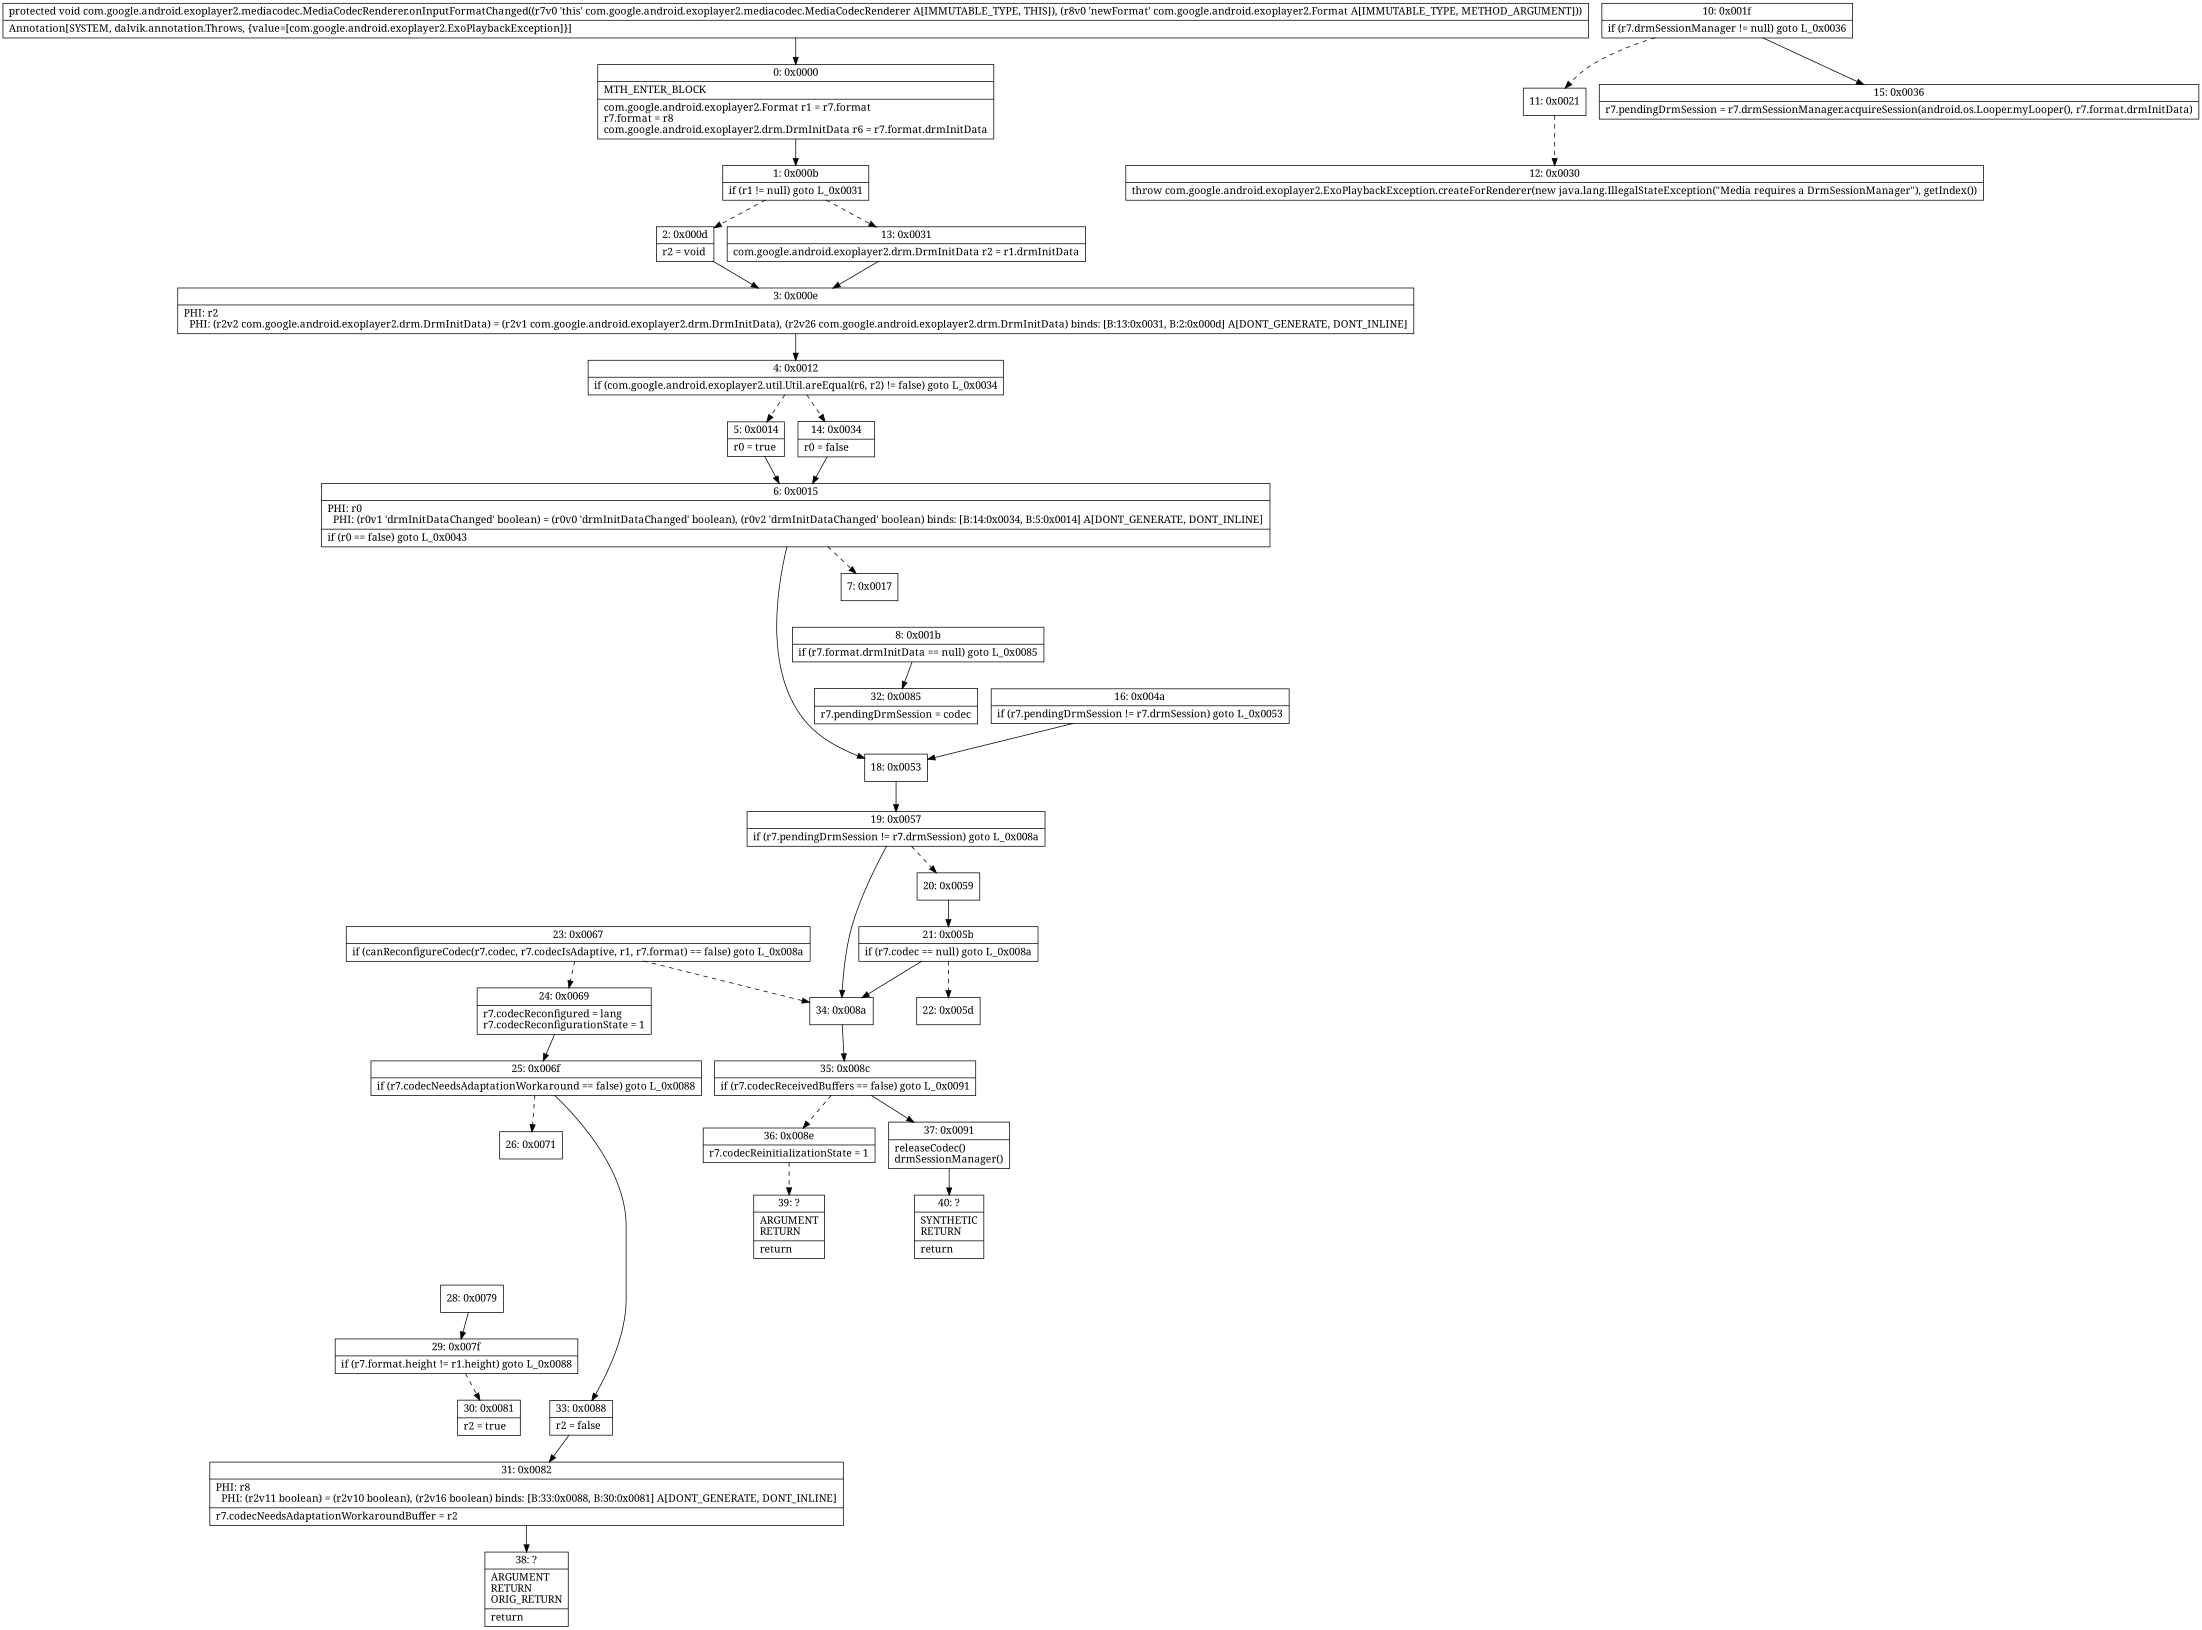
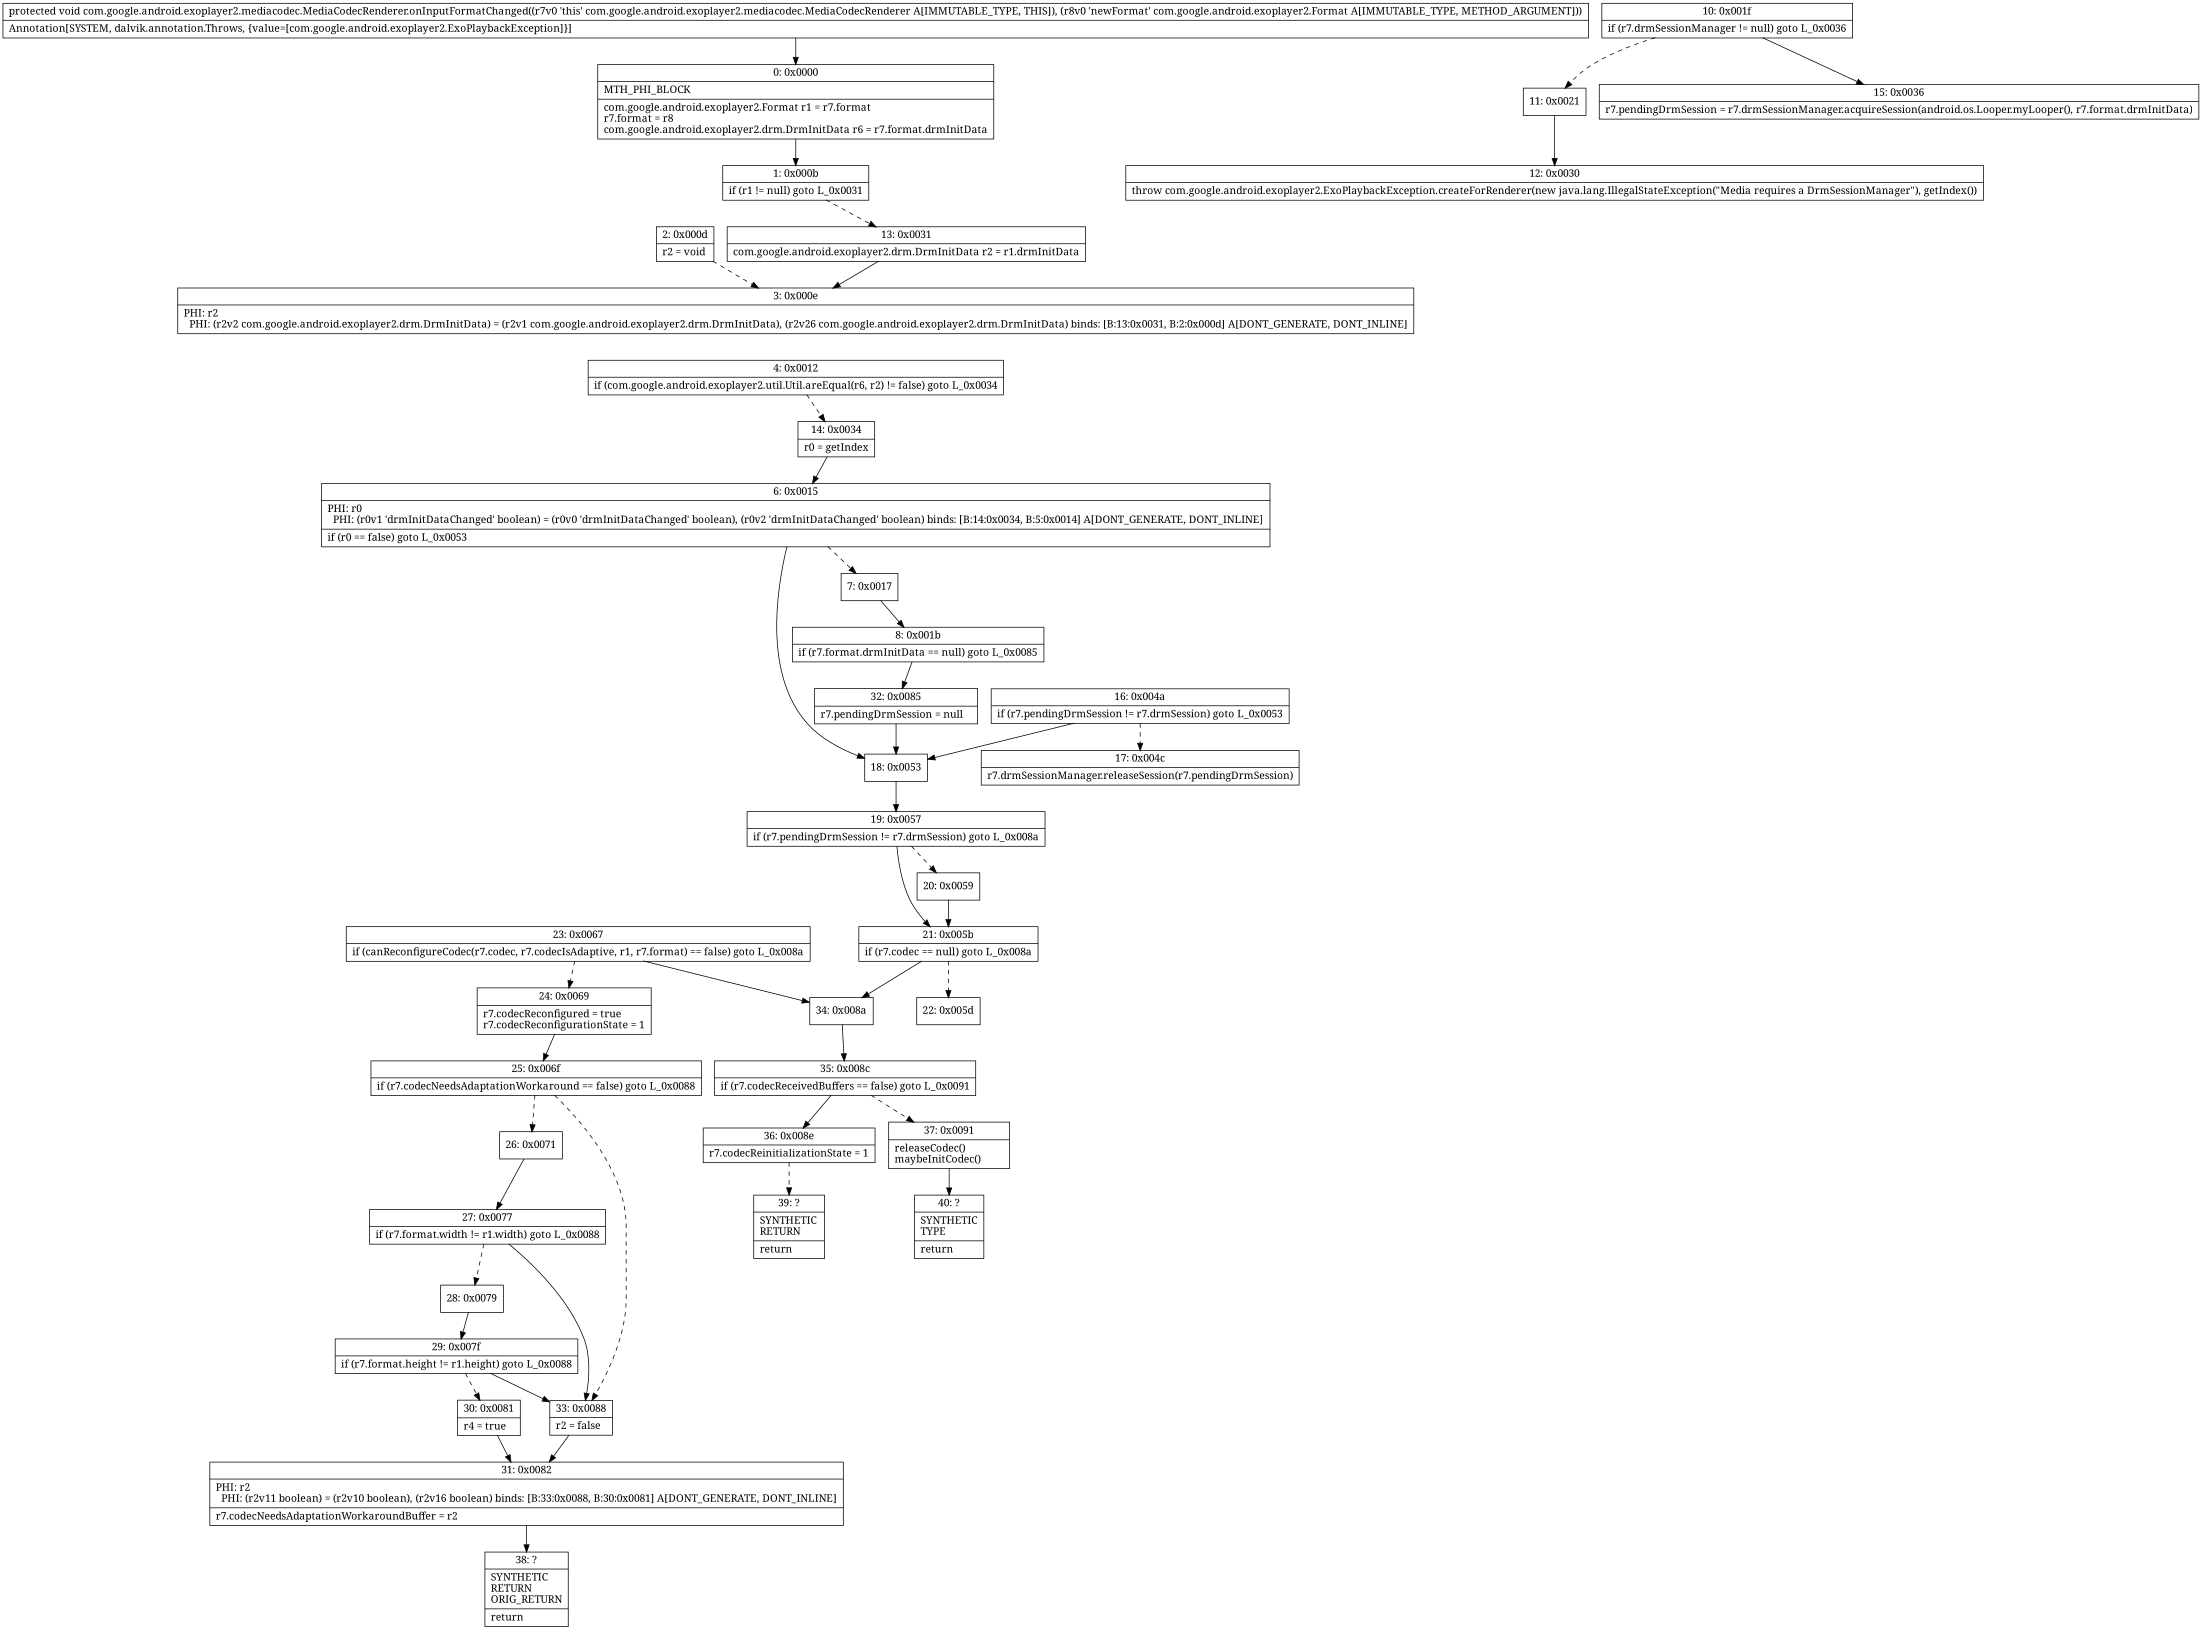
(655, 90) -> (647, 90)
(1555, 137) -> (1555, 137)
(743, 212) -> none
(732, 273) -> (732, 273)
(796, 343) -> none
(756, 439) -> none
(826, 448) -> (836, 448)
(398, 538) -> (398, 538)
none -> (890, 611)
(896, 715) -> (892, 715)
none -> (896, 735)
none -> (1140, 768)
(855, 915) -> (905, 886)
(723, 981) -> (723, 981)
(553, 1014) -> (552, 1014)
(889, 1107) -> (889, 1107)
(820, 1109) -> (820, 1109)
(949, 1159) -> (938, 1159)
(789, 1221) -> (788, 1221)
none -> (487, 1227)
(941, 1232) -> (933, 1232)
(626, 1237) -> (626, 1237)
none -> (517, 1386)
(485, 1426) -> (485, 1426)
none -> (503, 1445)
(235, 1488) -> (235, 1488)
(520, 1578) -> (520, 1578)
